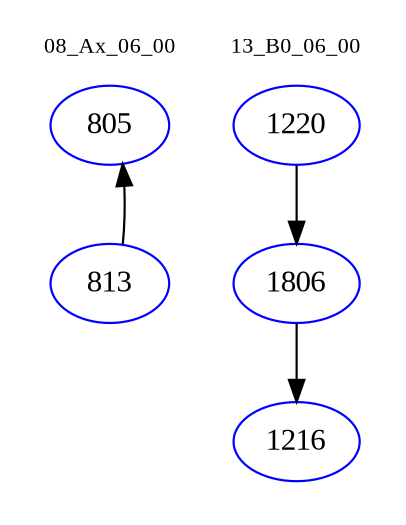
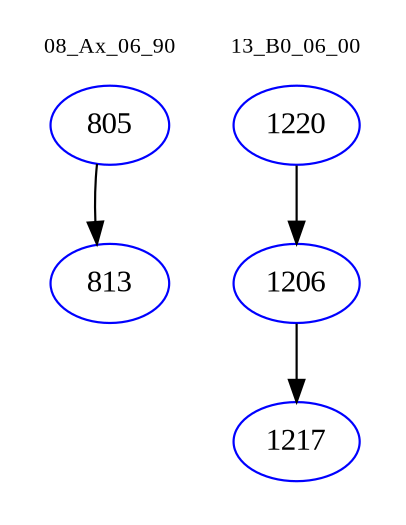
(111, 47) -> (111, 47)
(125, 215) -> (95, 193)
(297, 283) -> (297, 283)
(297, 442) -> (297, 442)
